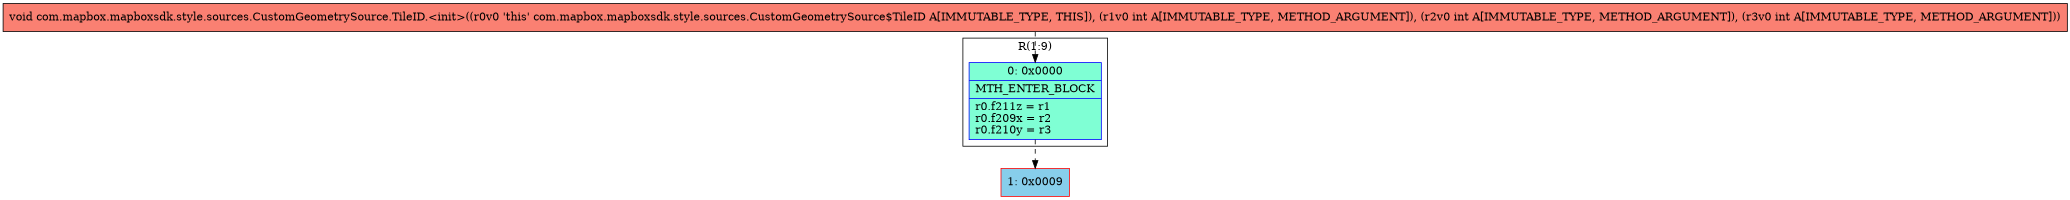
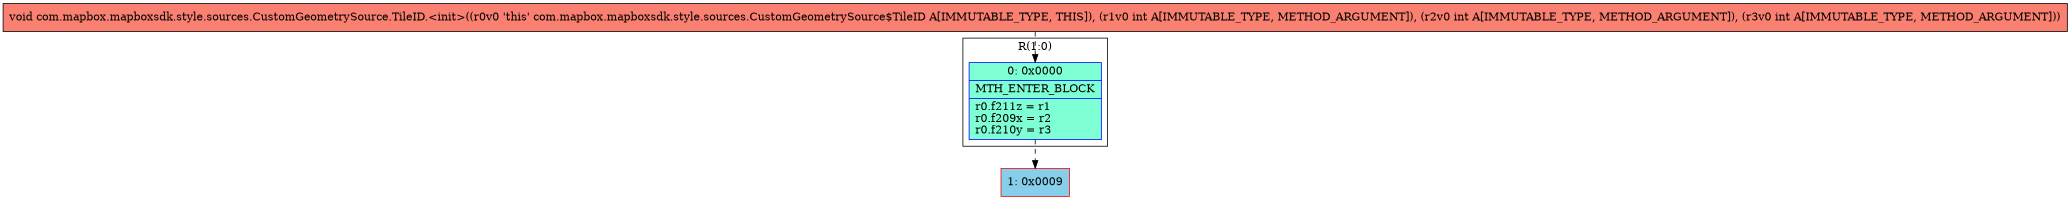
(1035, 47) -> (1035, 47)
